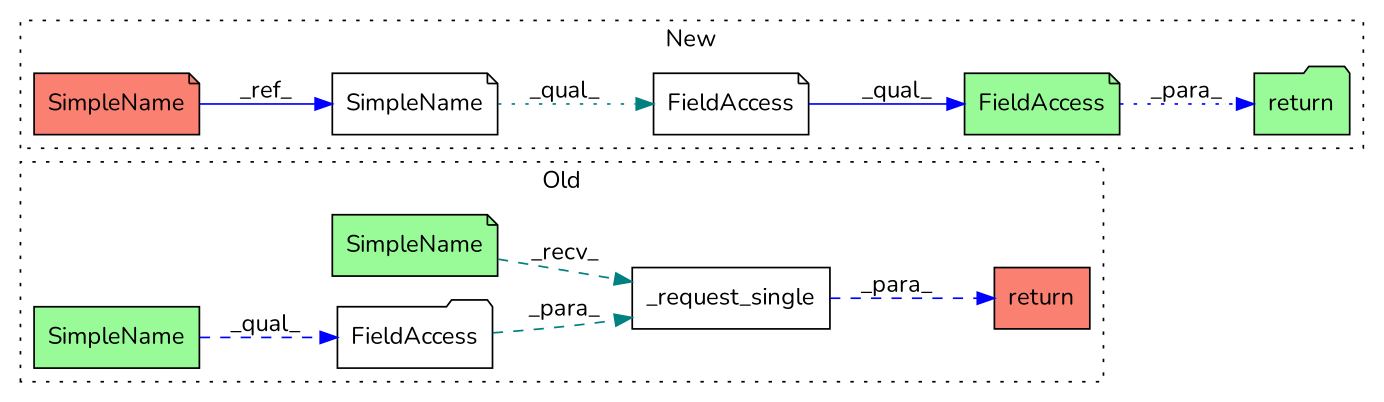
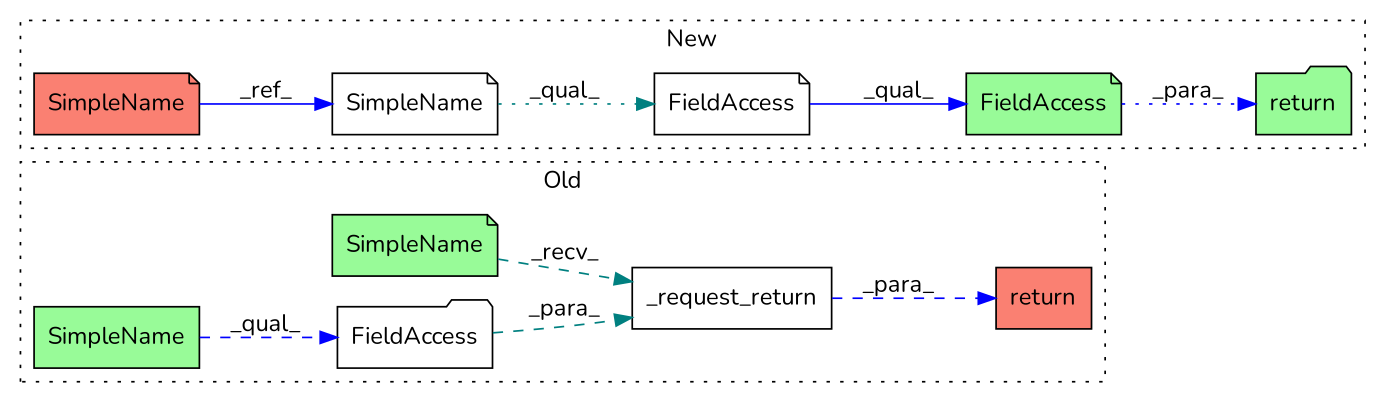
(731, 298) -> (732, 298)
